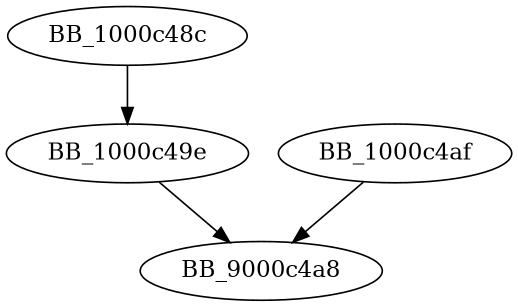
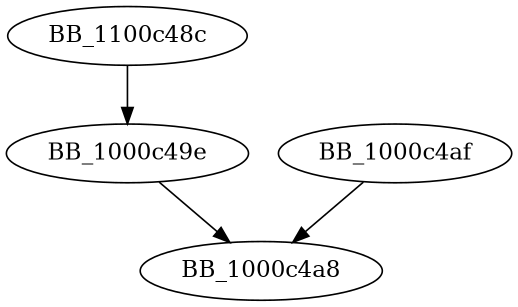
(127, 36) -> (127, 36)
(261, 271) -> (261, 271)
